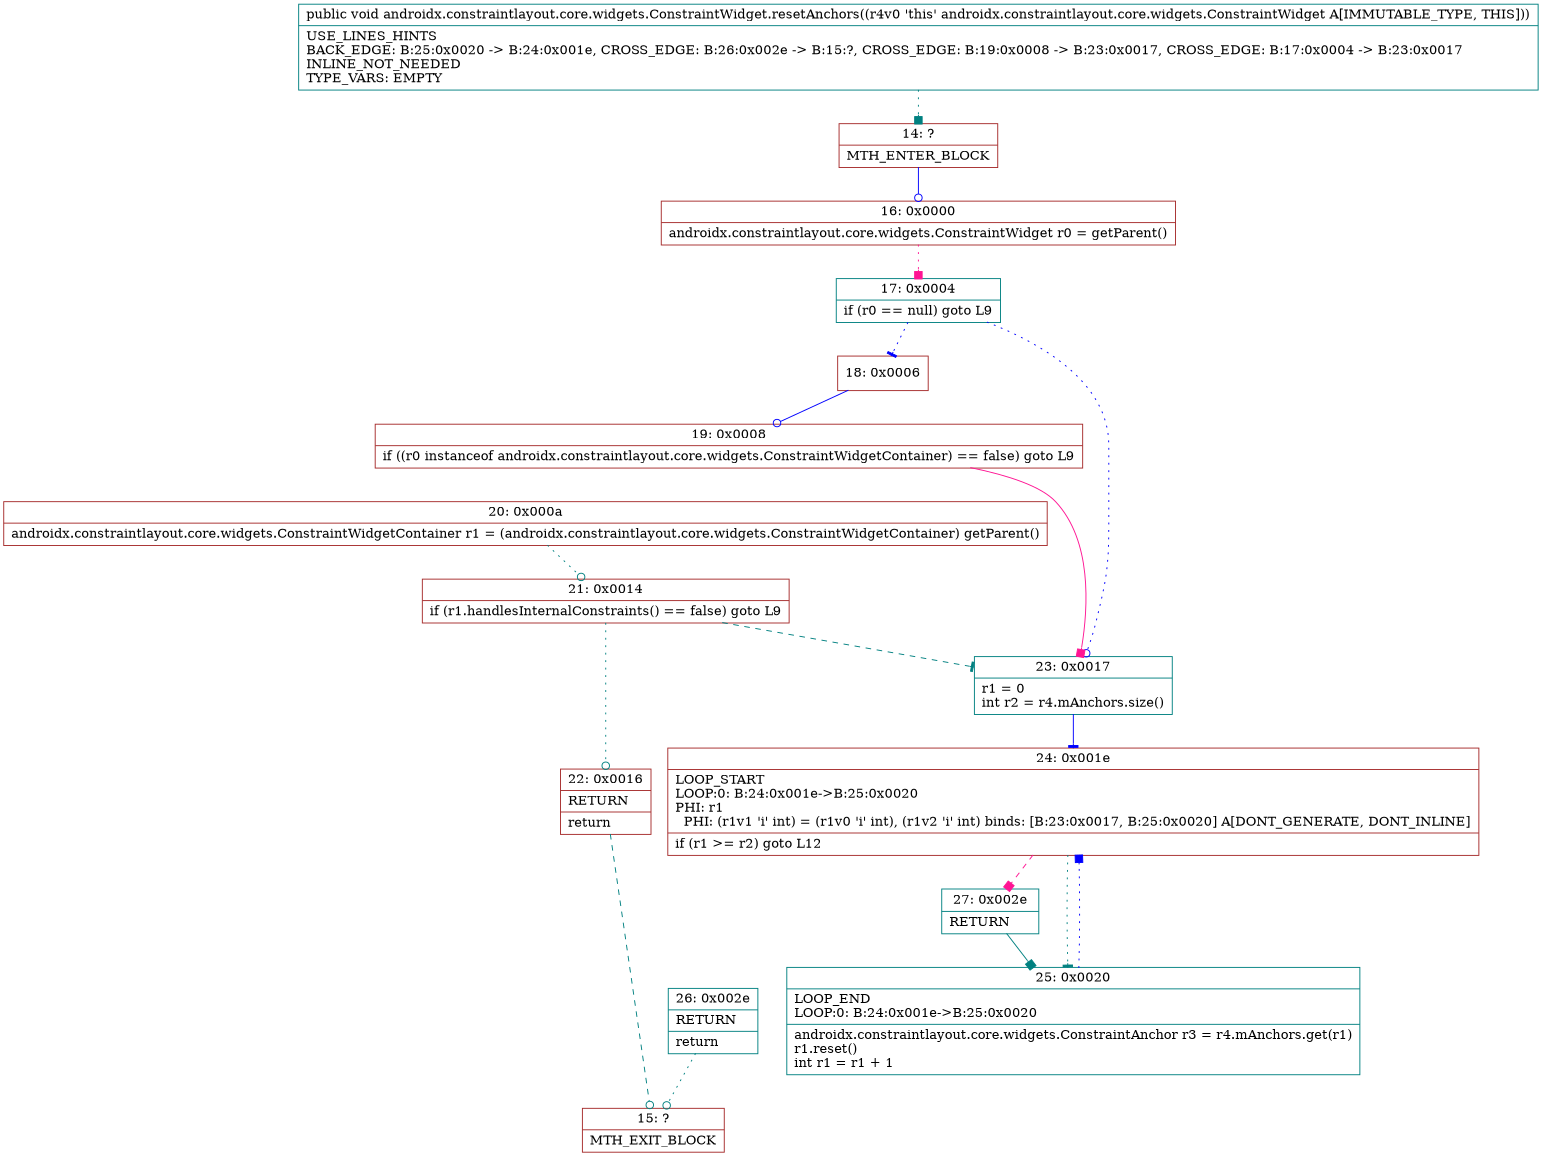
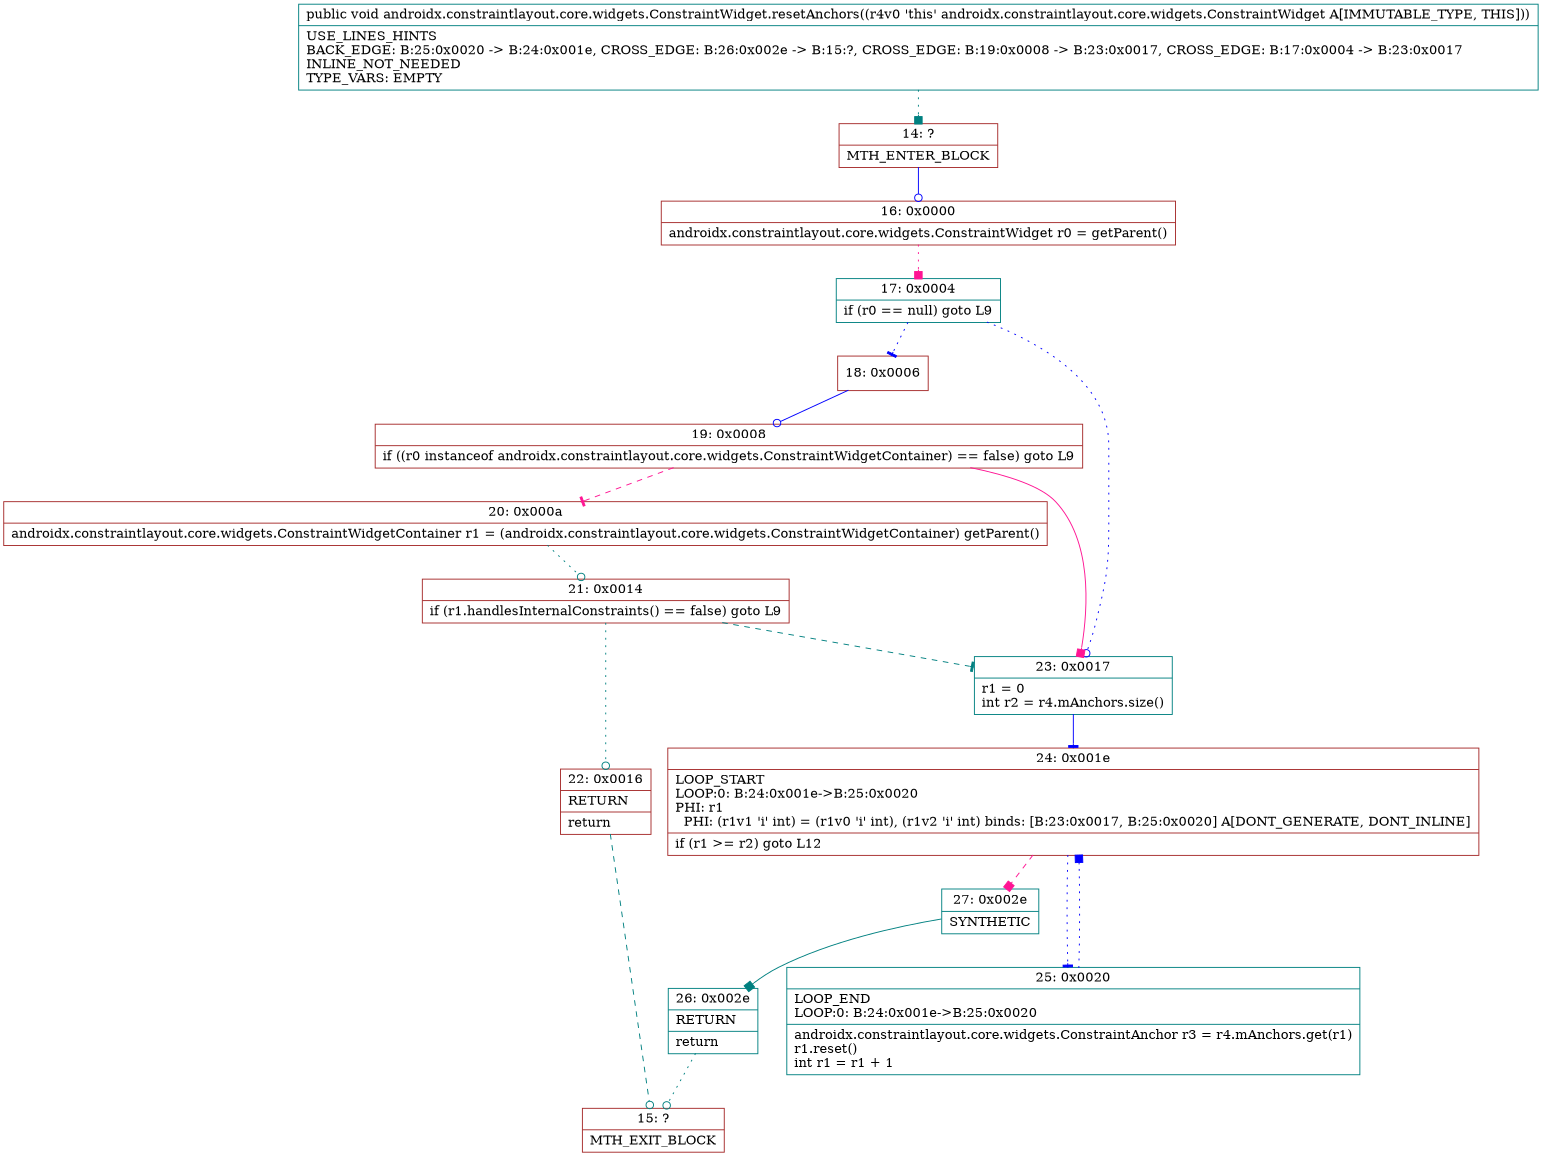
none -> (629, 484)
(1067, 909) -> (1067, 909)
(980, 922) -> (990, 922)
(1017, 947) -> (844, 942)
